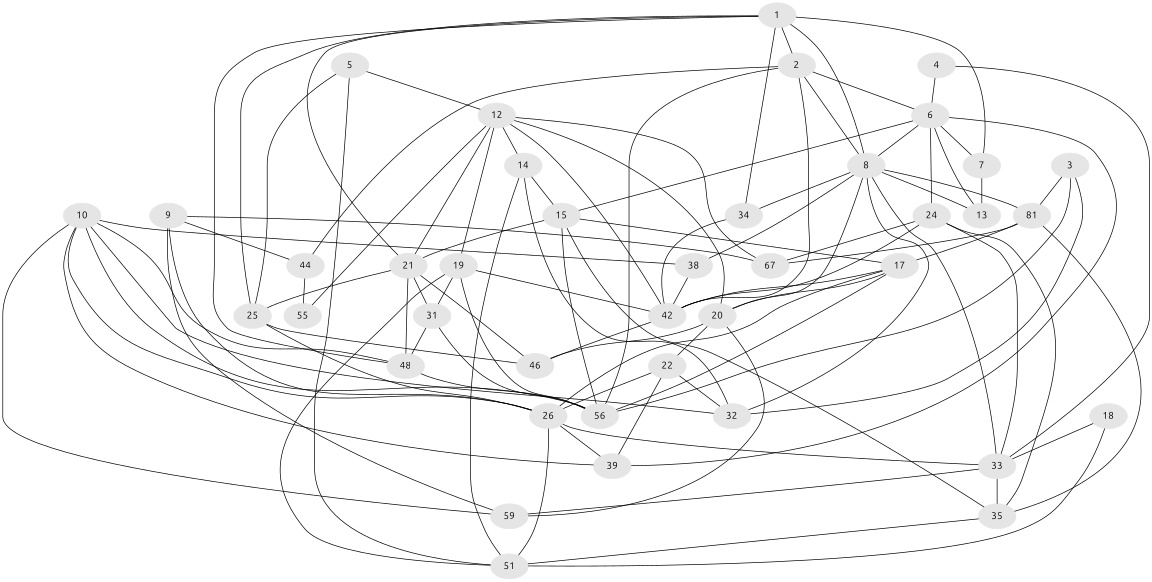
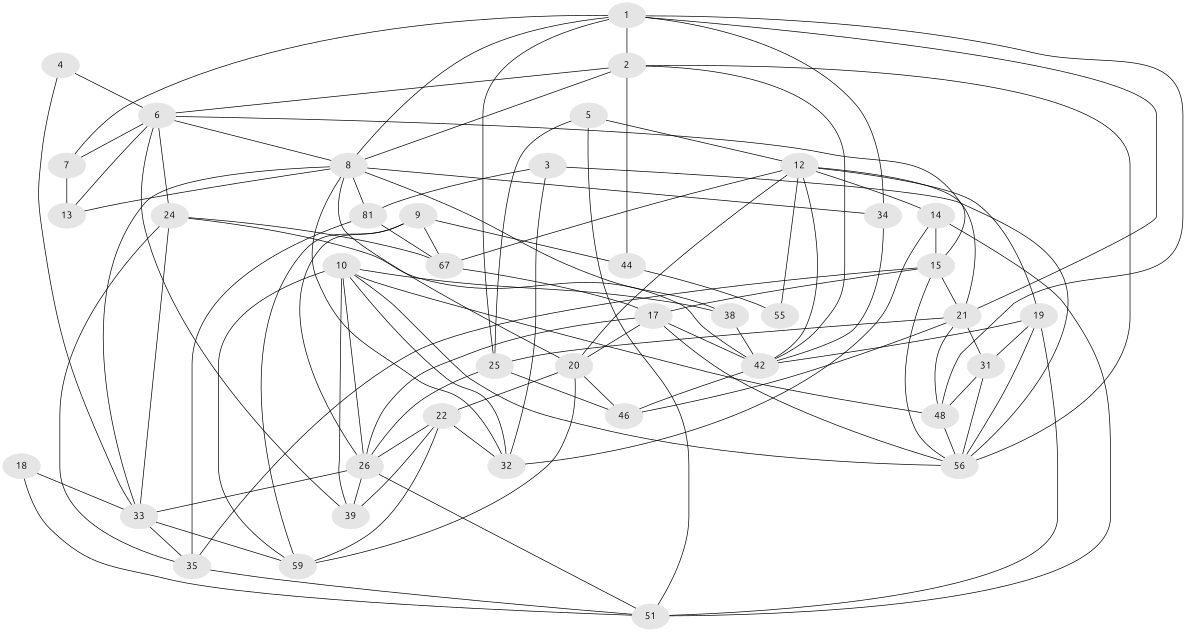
(967, 243) -> (529, 280)
none -> (393, 511)
